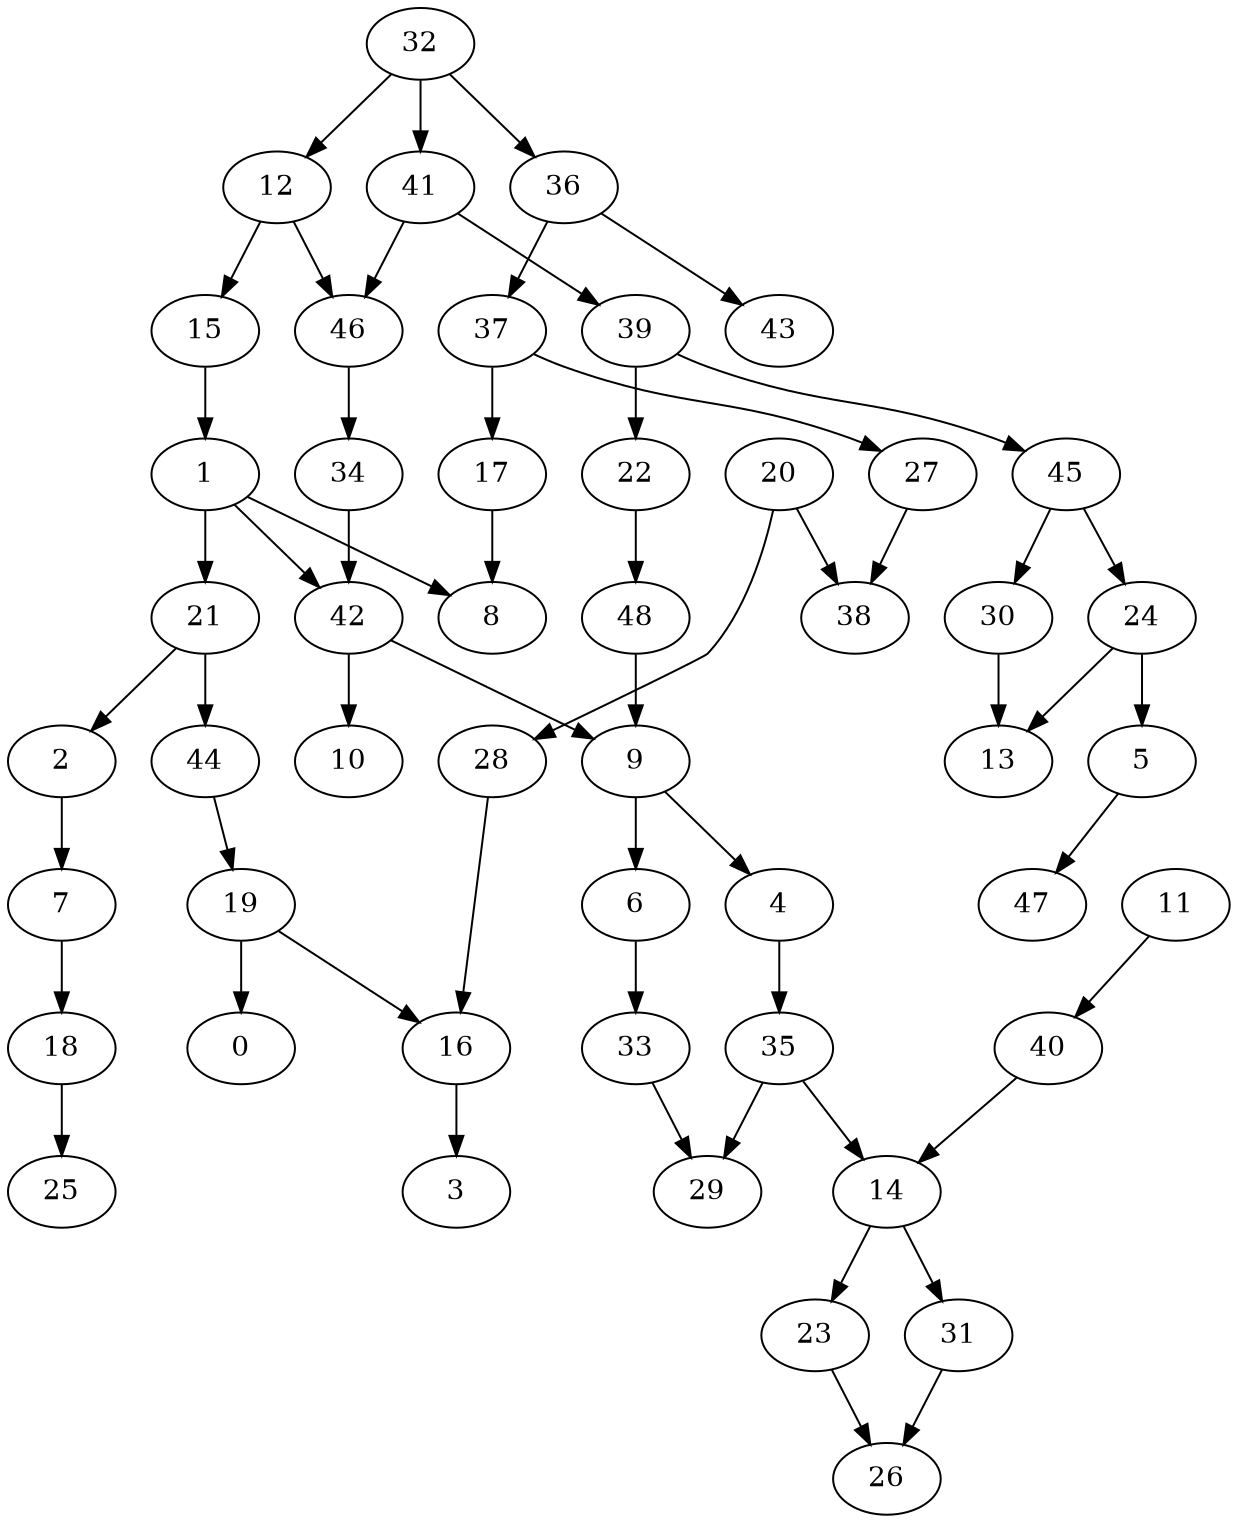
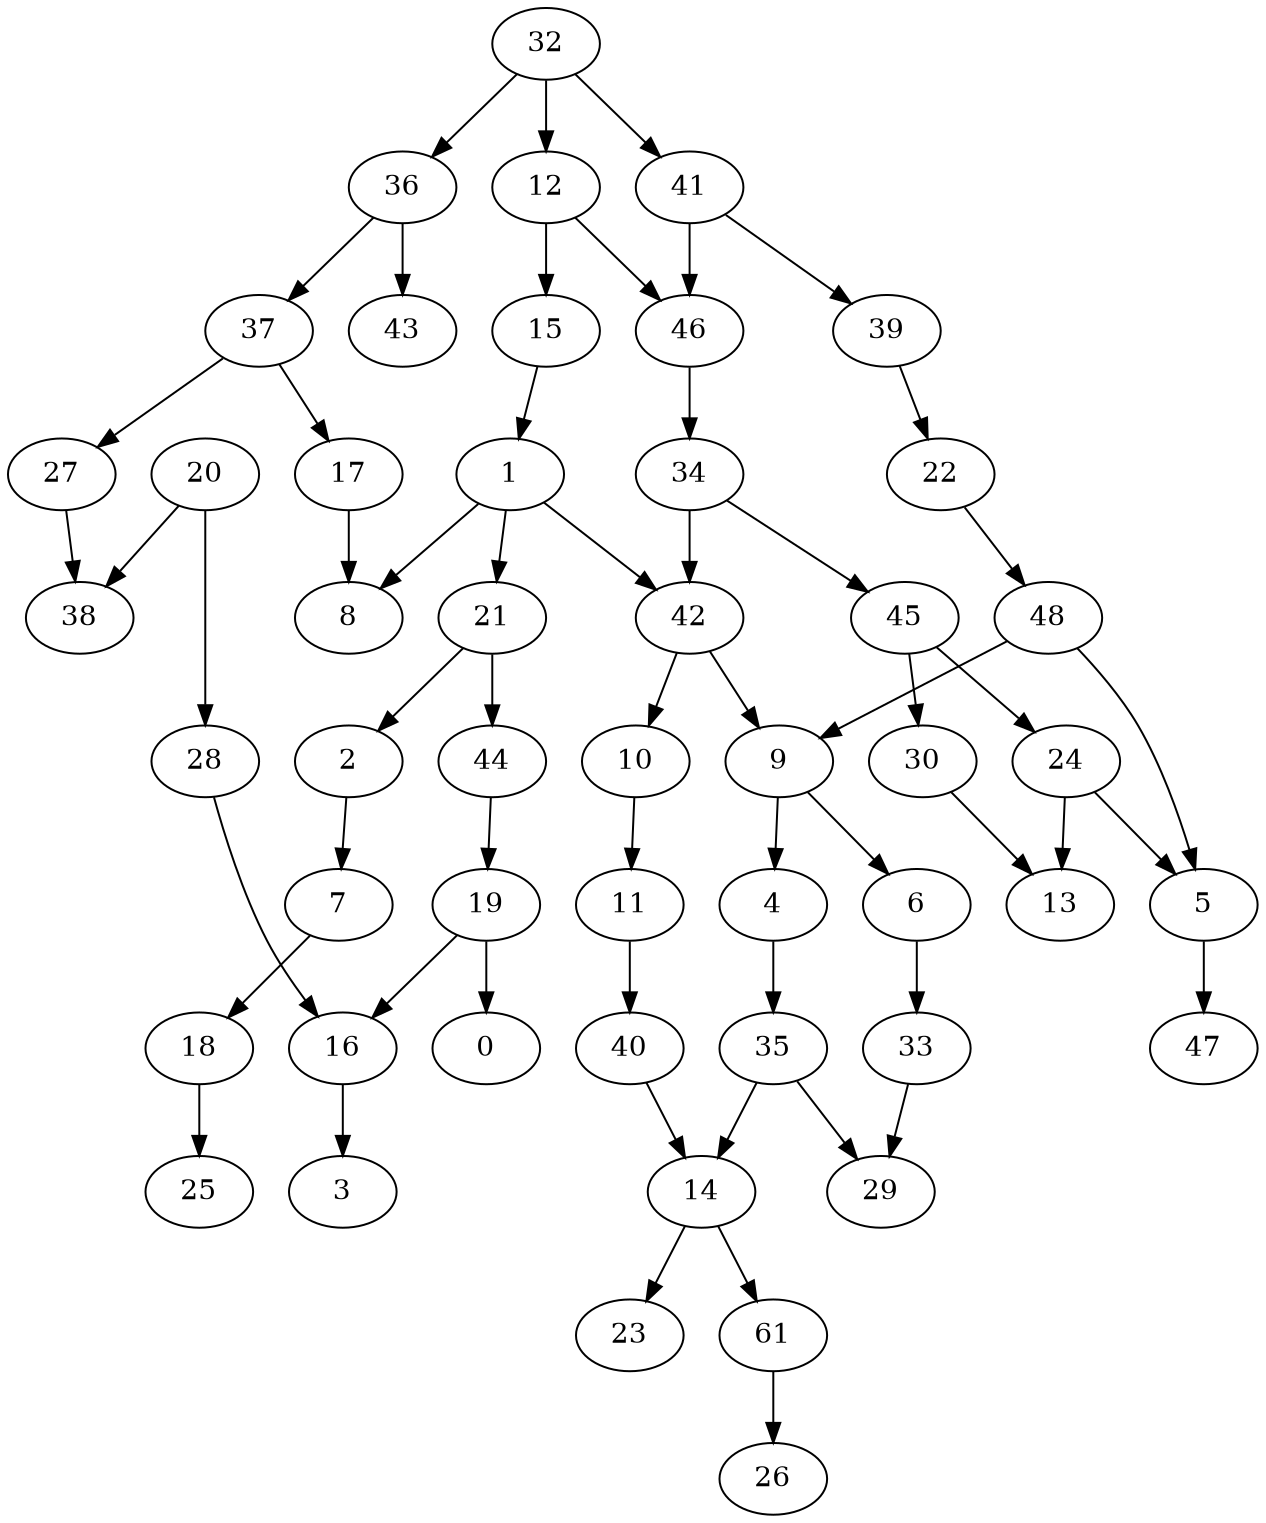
(841, 401) -> (789, 541)
none -> (1147, 741)
none -> (633, 823)
(959, 1335) -> (773, 1335)
(846, 1398) -> none
